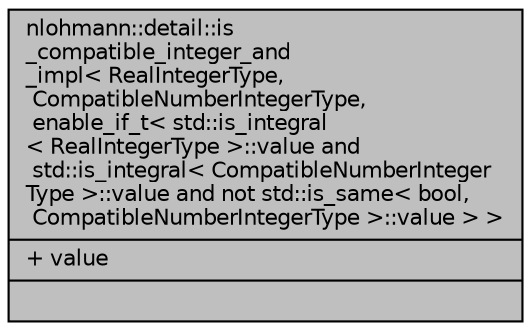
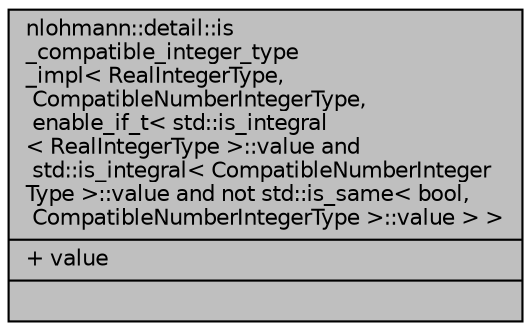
(159, 53) -> (162, 53)
